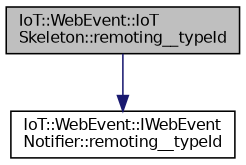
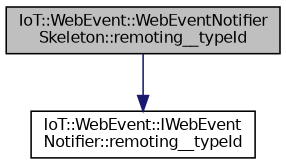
(123, 30) -> (143, 30)
